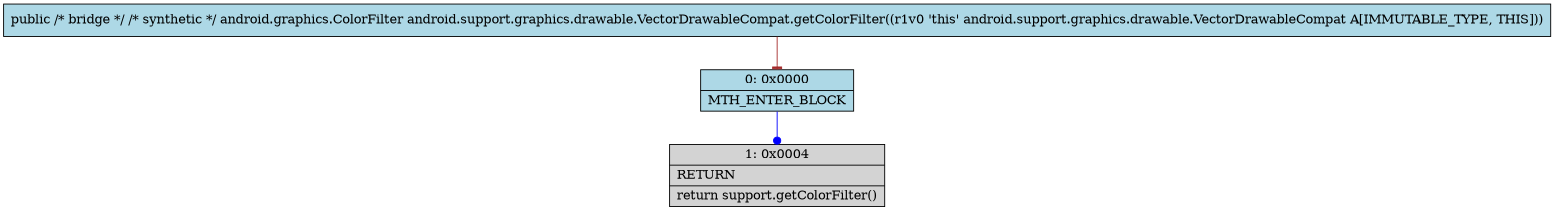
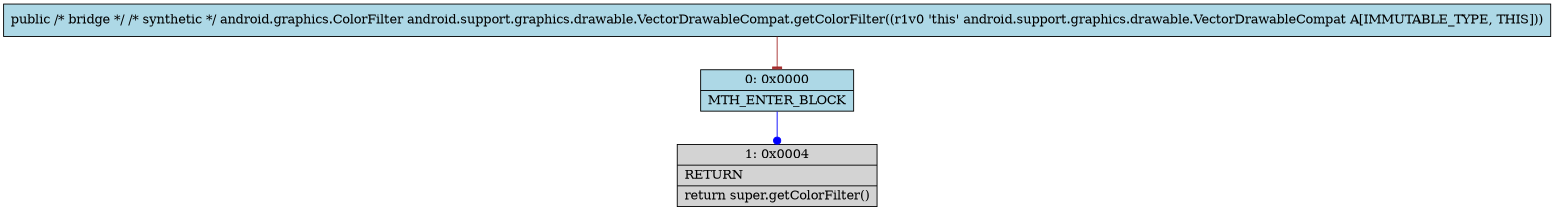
(777, 196) -> (777, 196)
